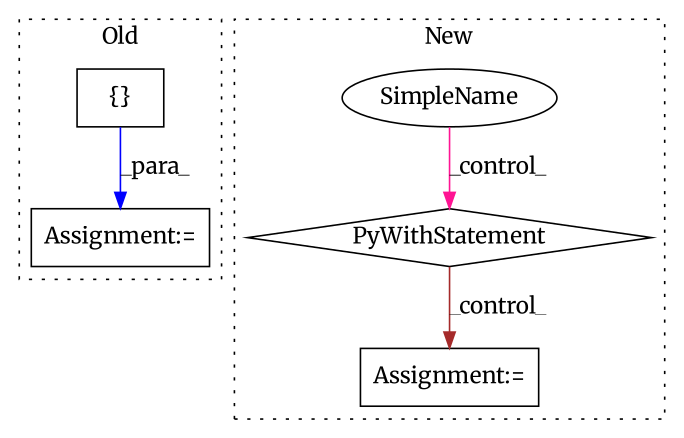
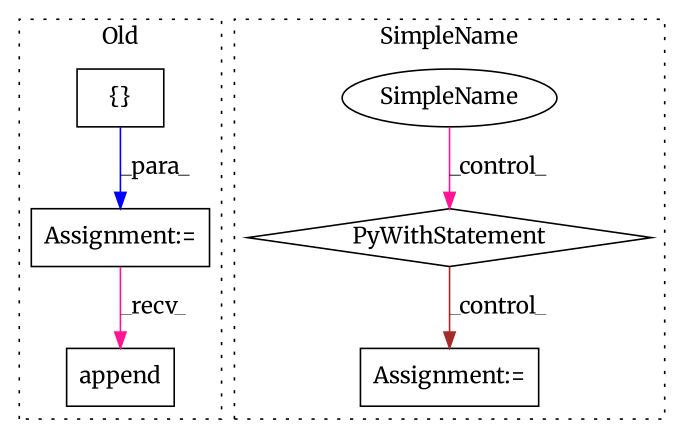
(450, 38) -> (450, 38)
none -> (120, 377)
